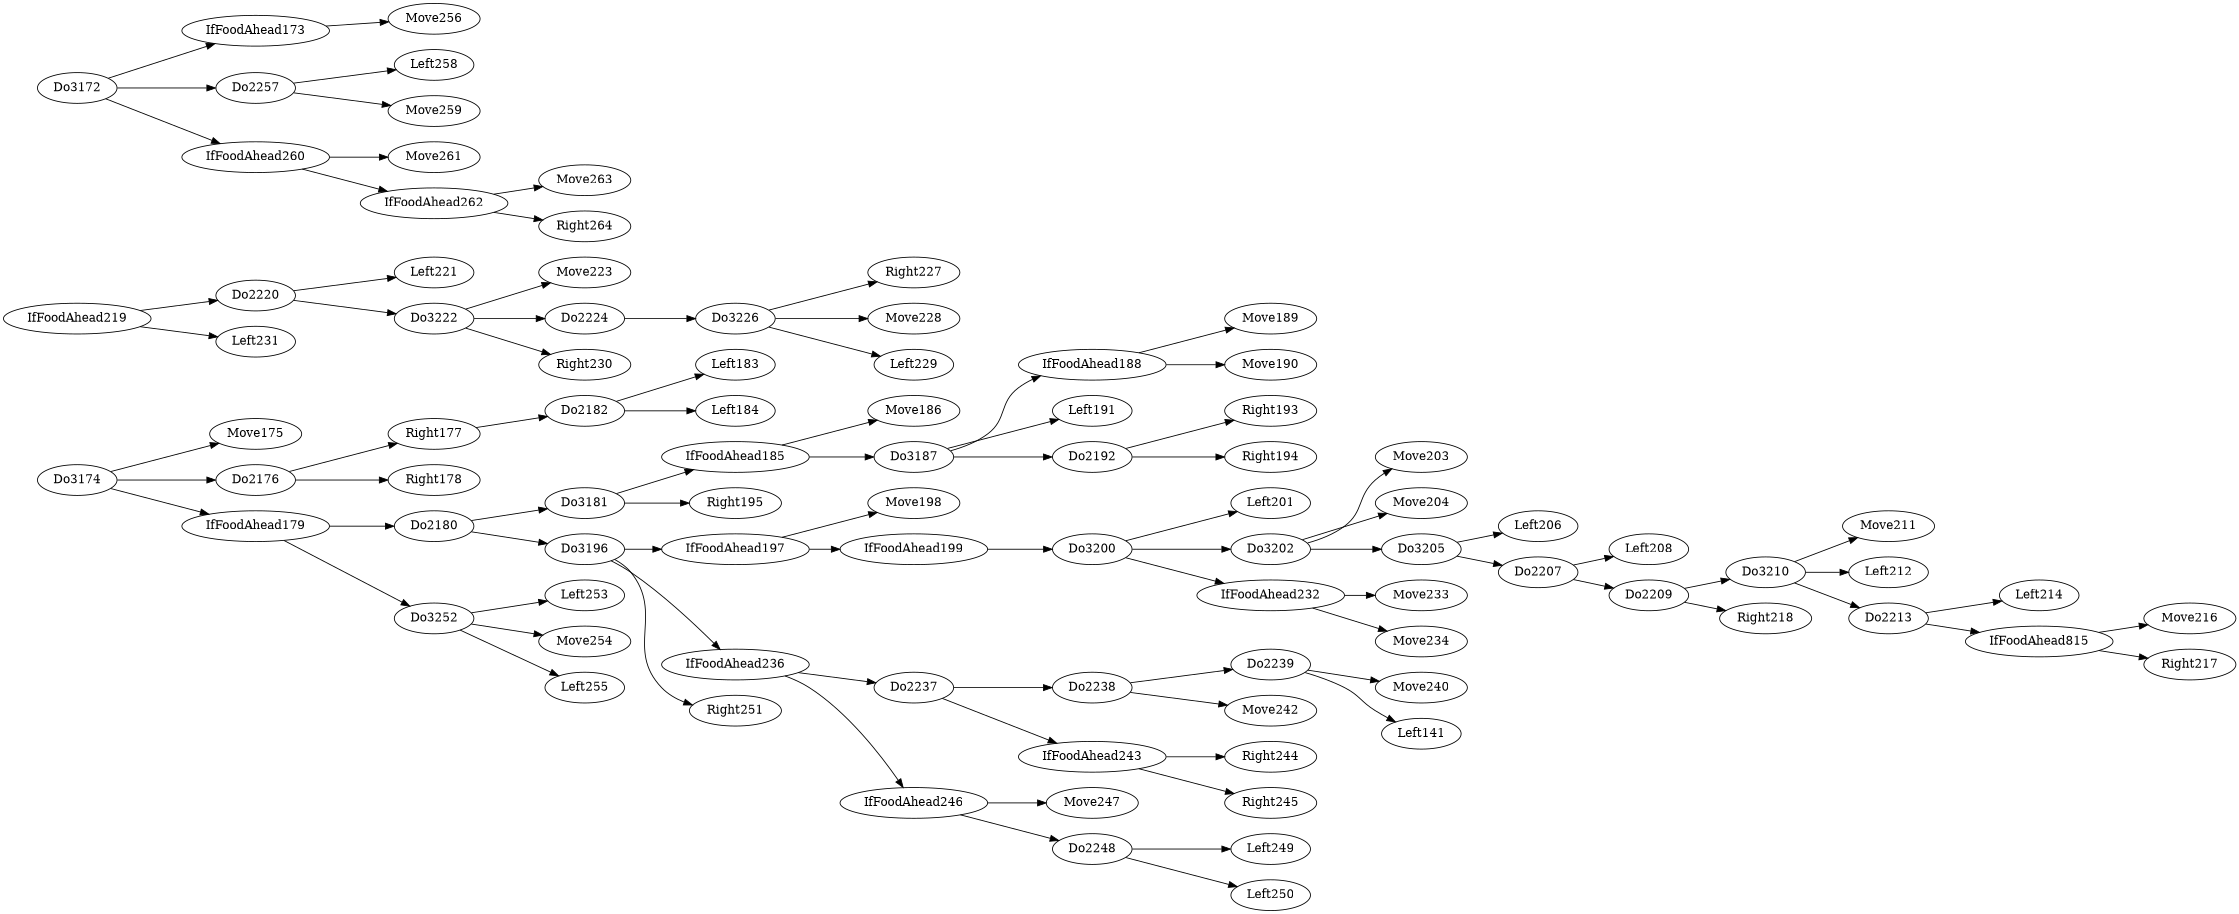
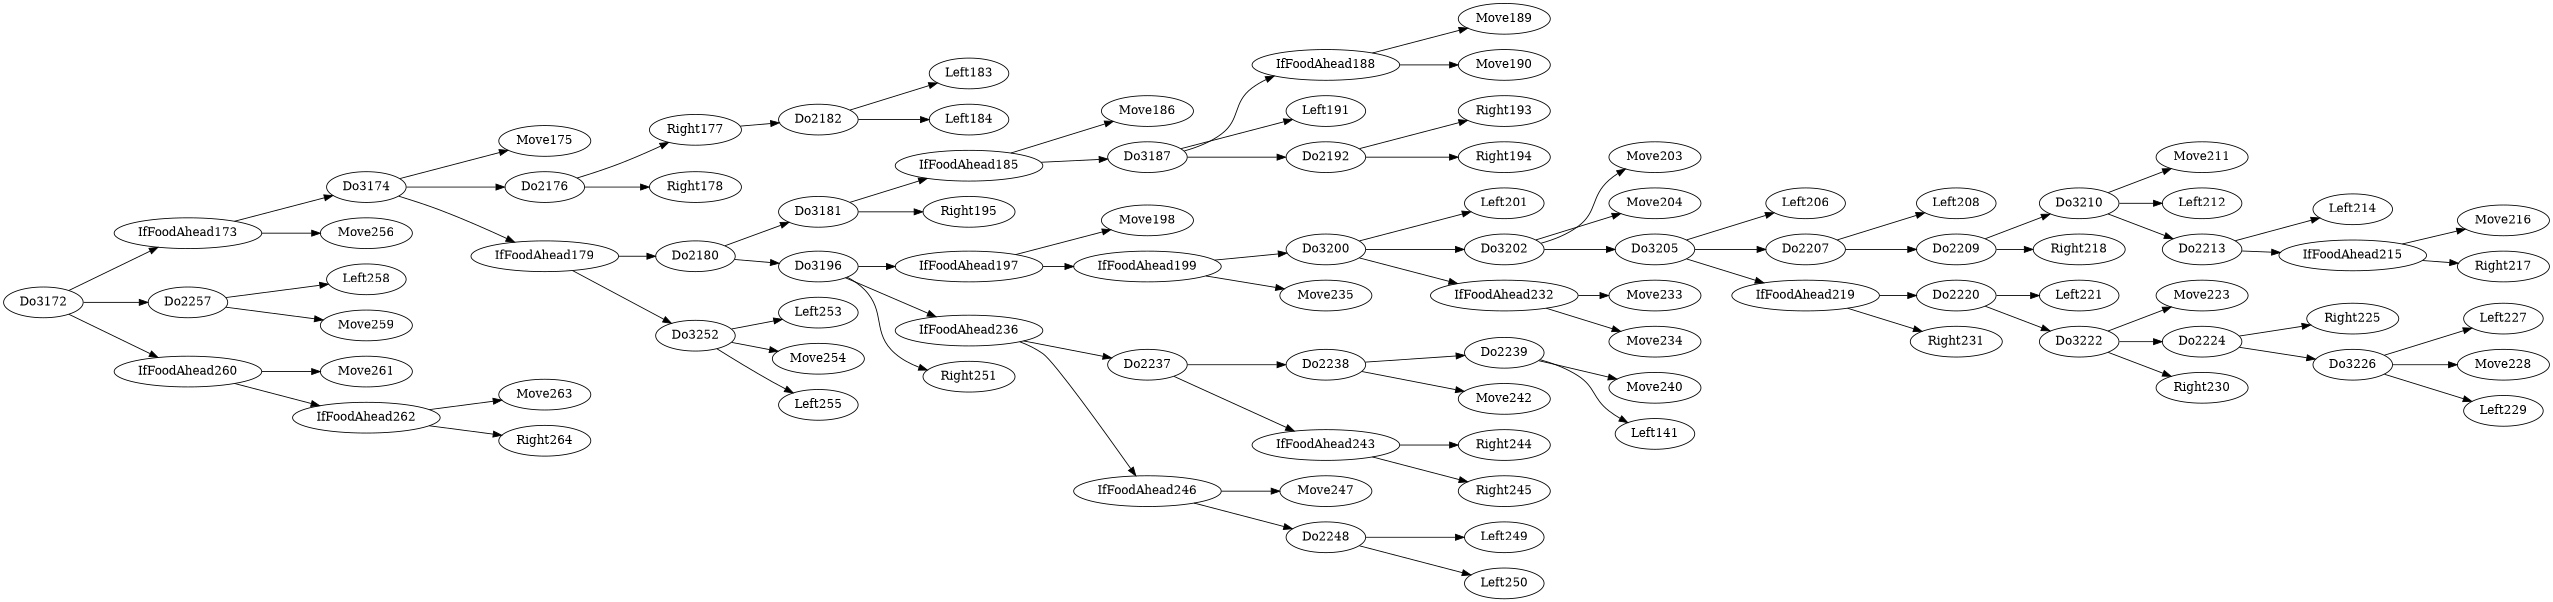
none -> (279, 210)
none -> (1721, 270)
(914, 272) -> (2503, 319)
none -> (1326, 296)
none -> (2353, 319)
(256, 342) -> (1956, 342)
(2039, 641) -> (2353, 255)
